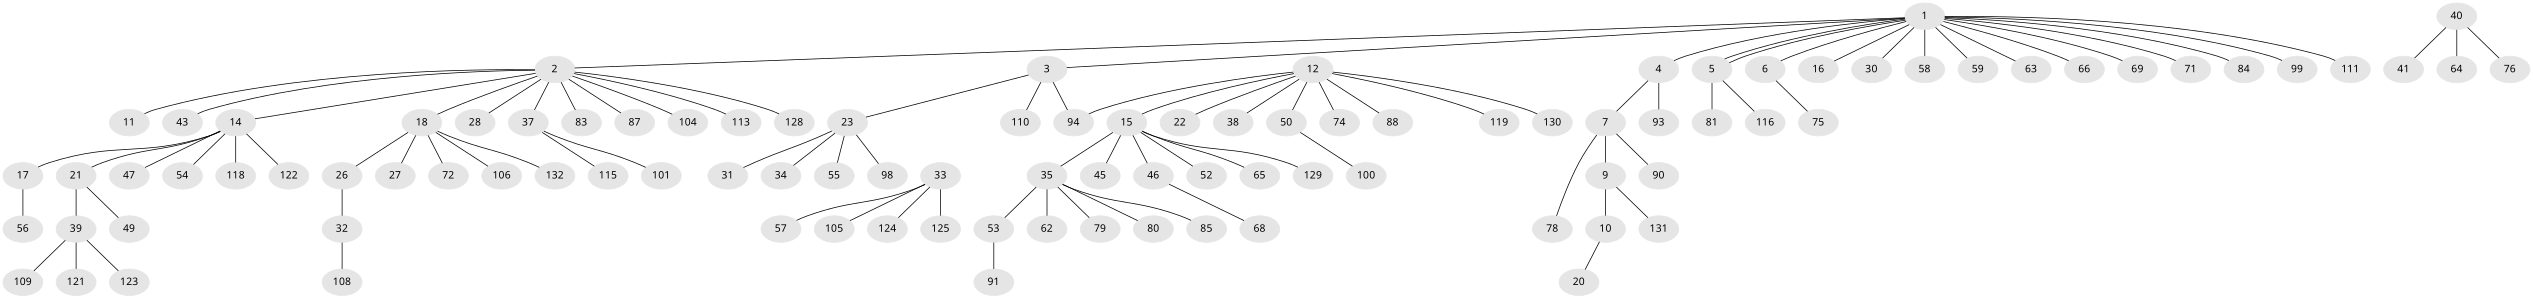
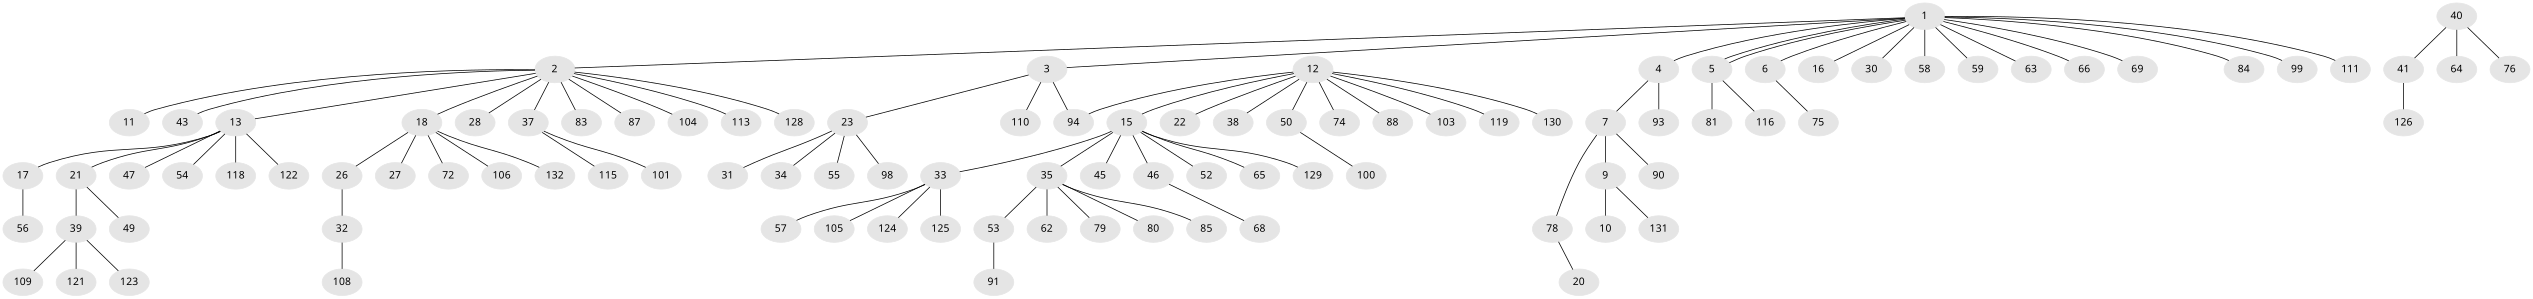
(2191, 69) -> none
(236, 123) -> (236, 123)
none -> (1446, 123)
none -> (2404, 123)
none -> (1037, 155)
(1592, 256) -> (1566, 256)
